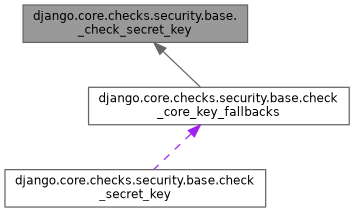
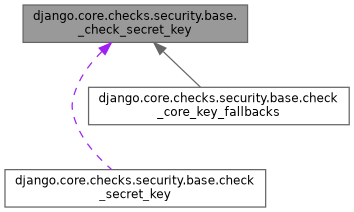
(172, 152) -> (73, 112)
